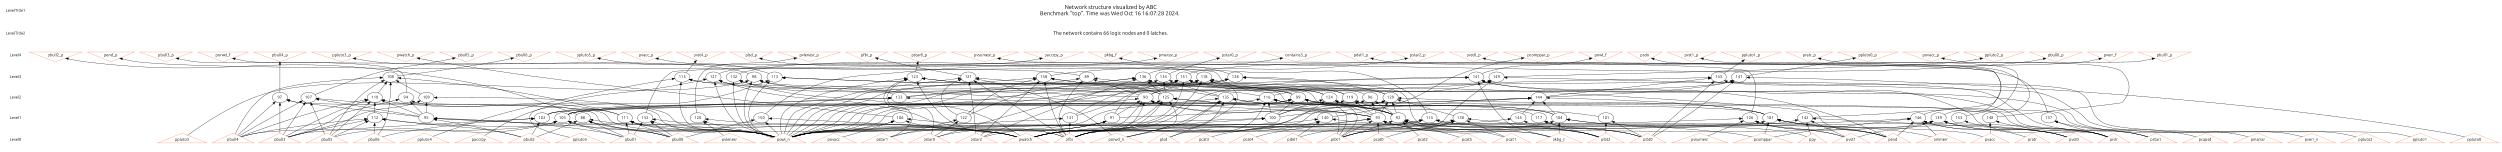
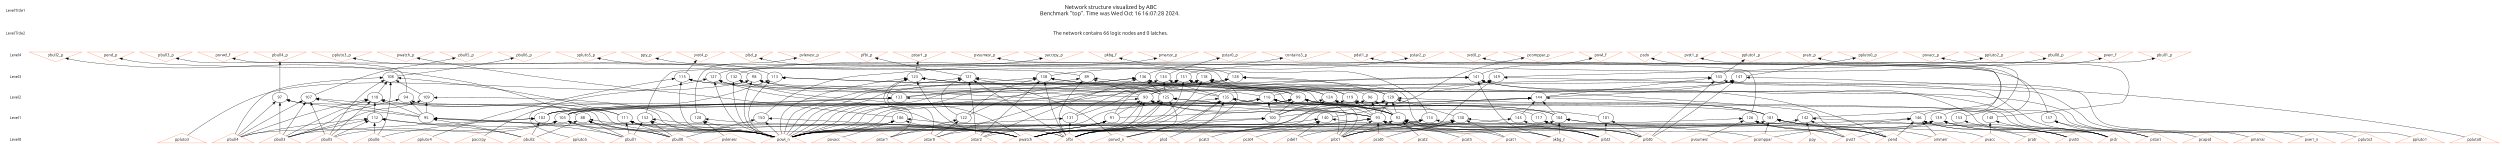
(646, 55) -> (646, 55)
(919, 55) -> (919, 55)
(1623, 126) -> none
(1222, 131) -> (902, 104)
